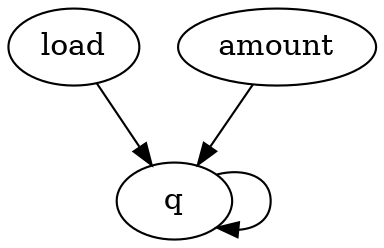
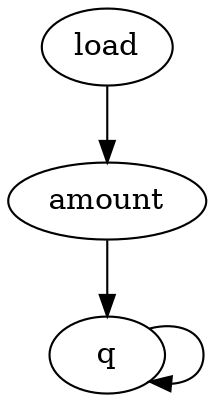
(118, 115) -> (107, 114)
